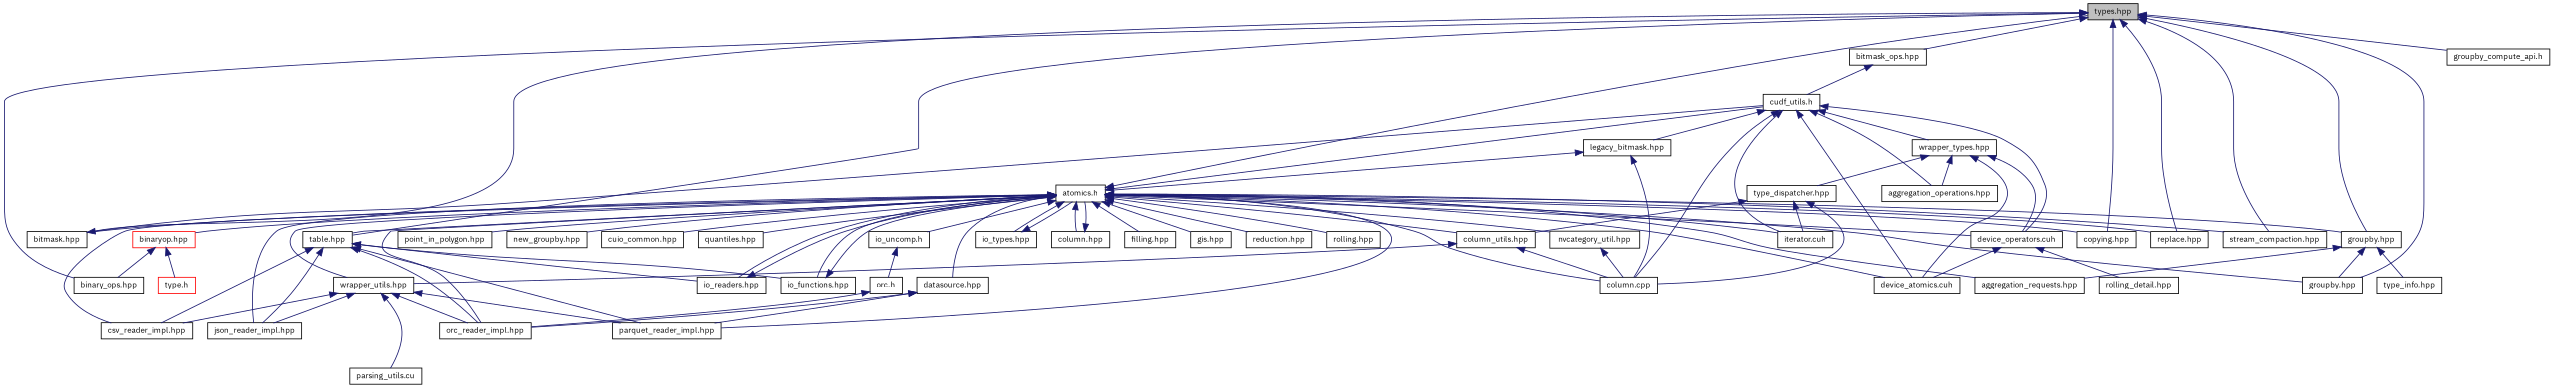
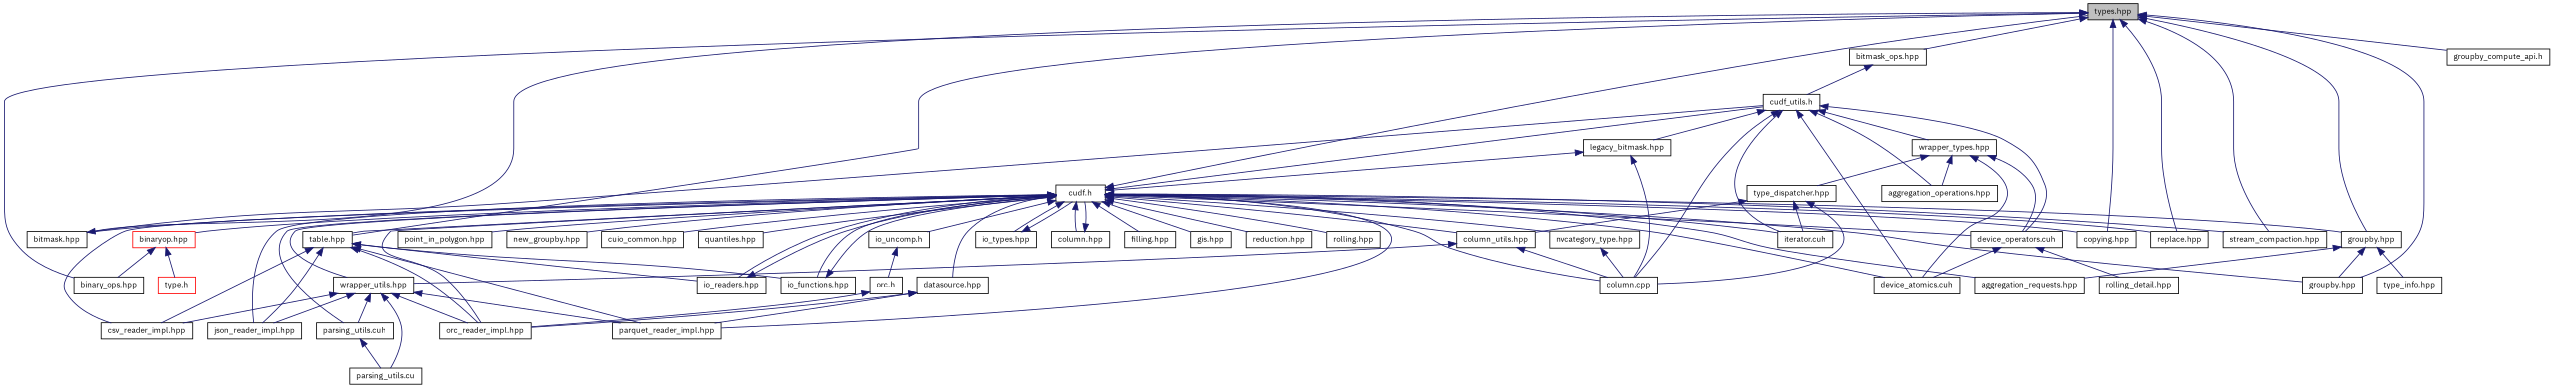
(1081, 194) -> (1081, 194)
(1595, 240) -> (1595, 240)
none -> (355, 331)
